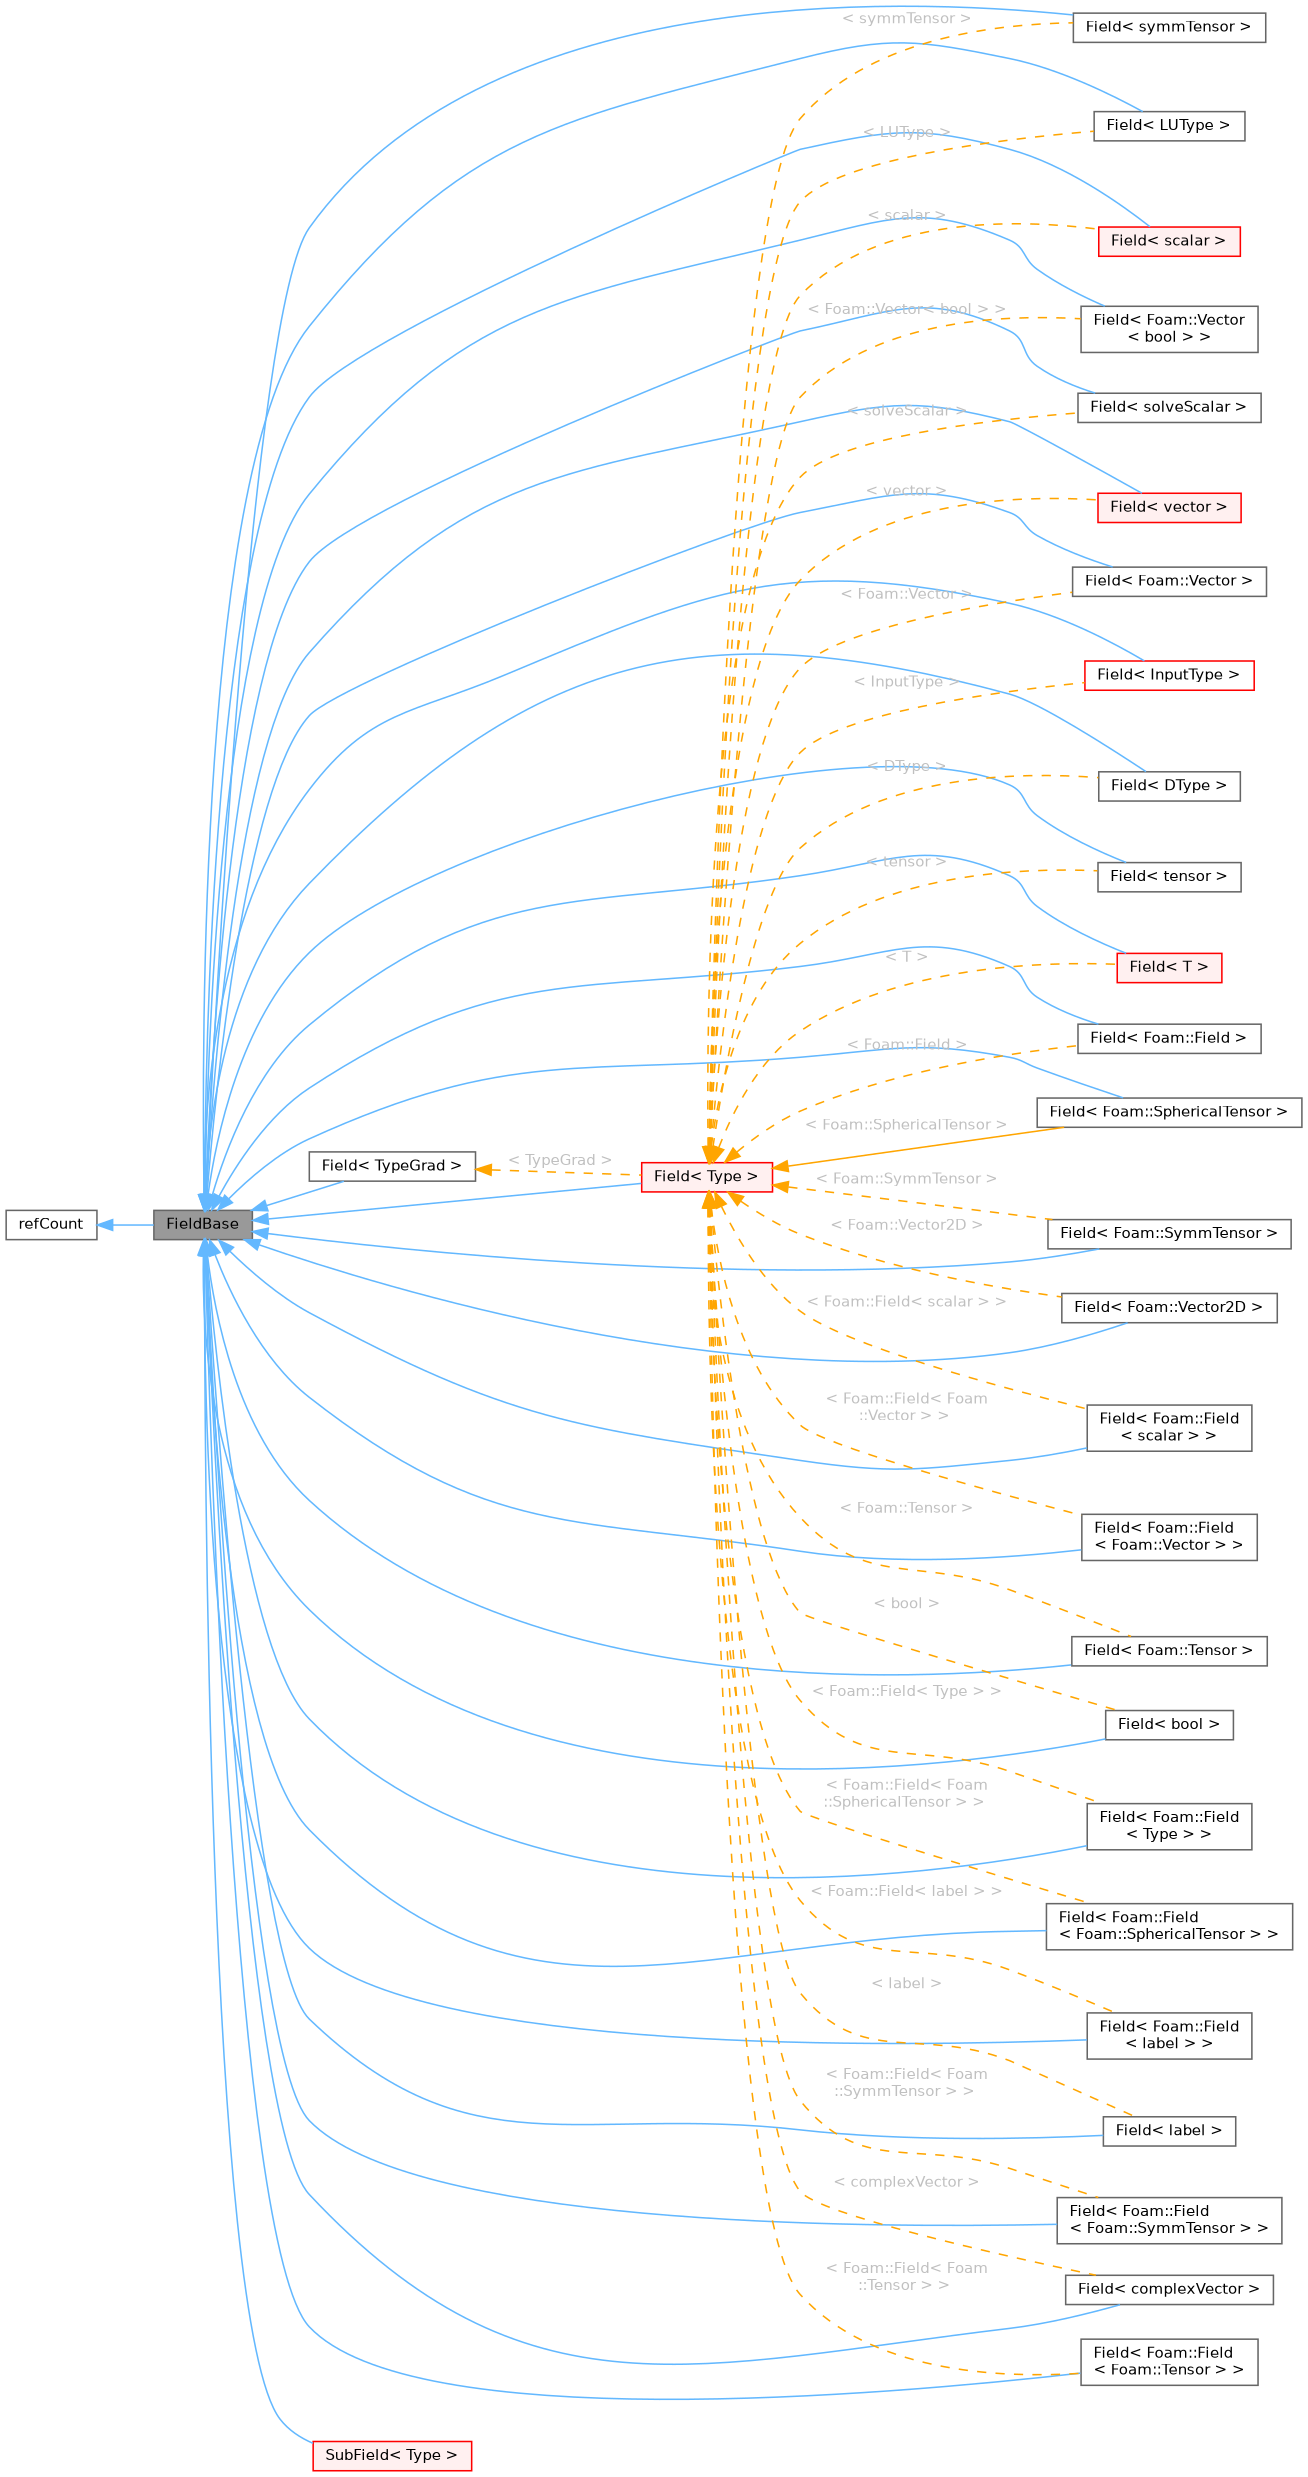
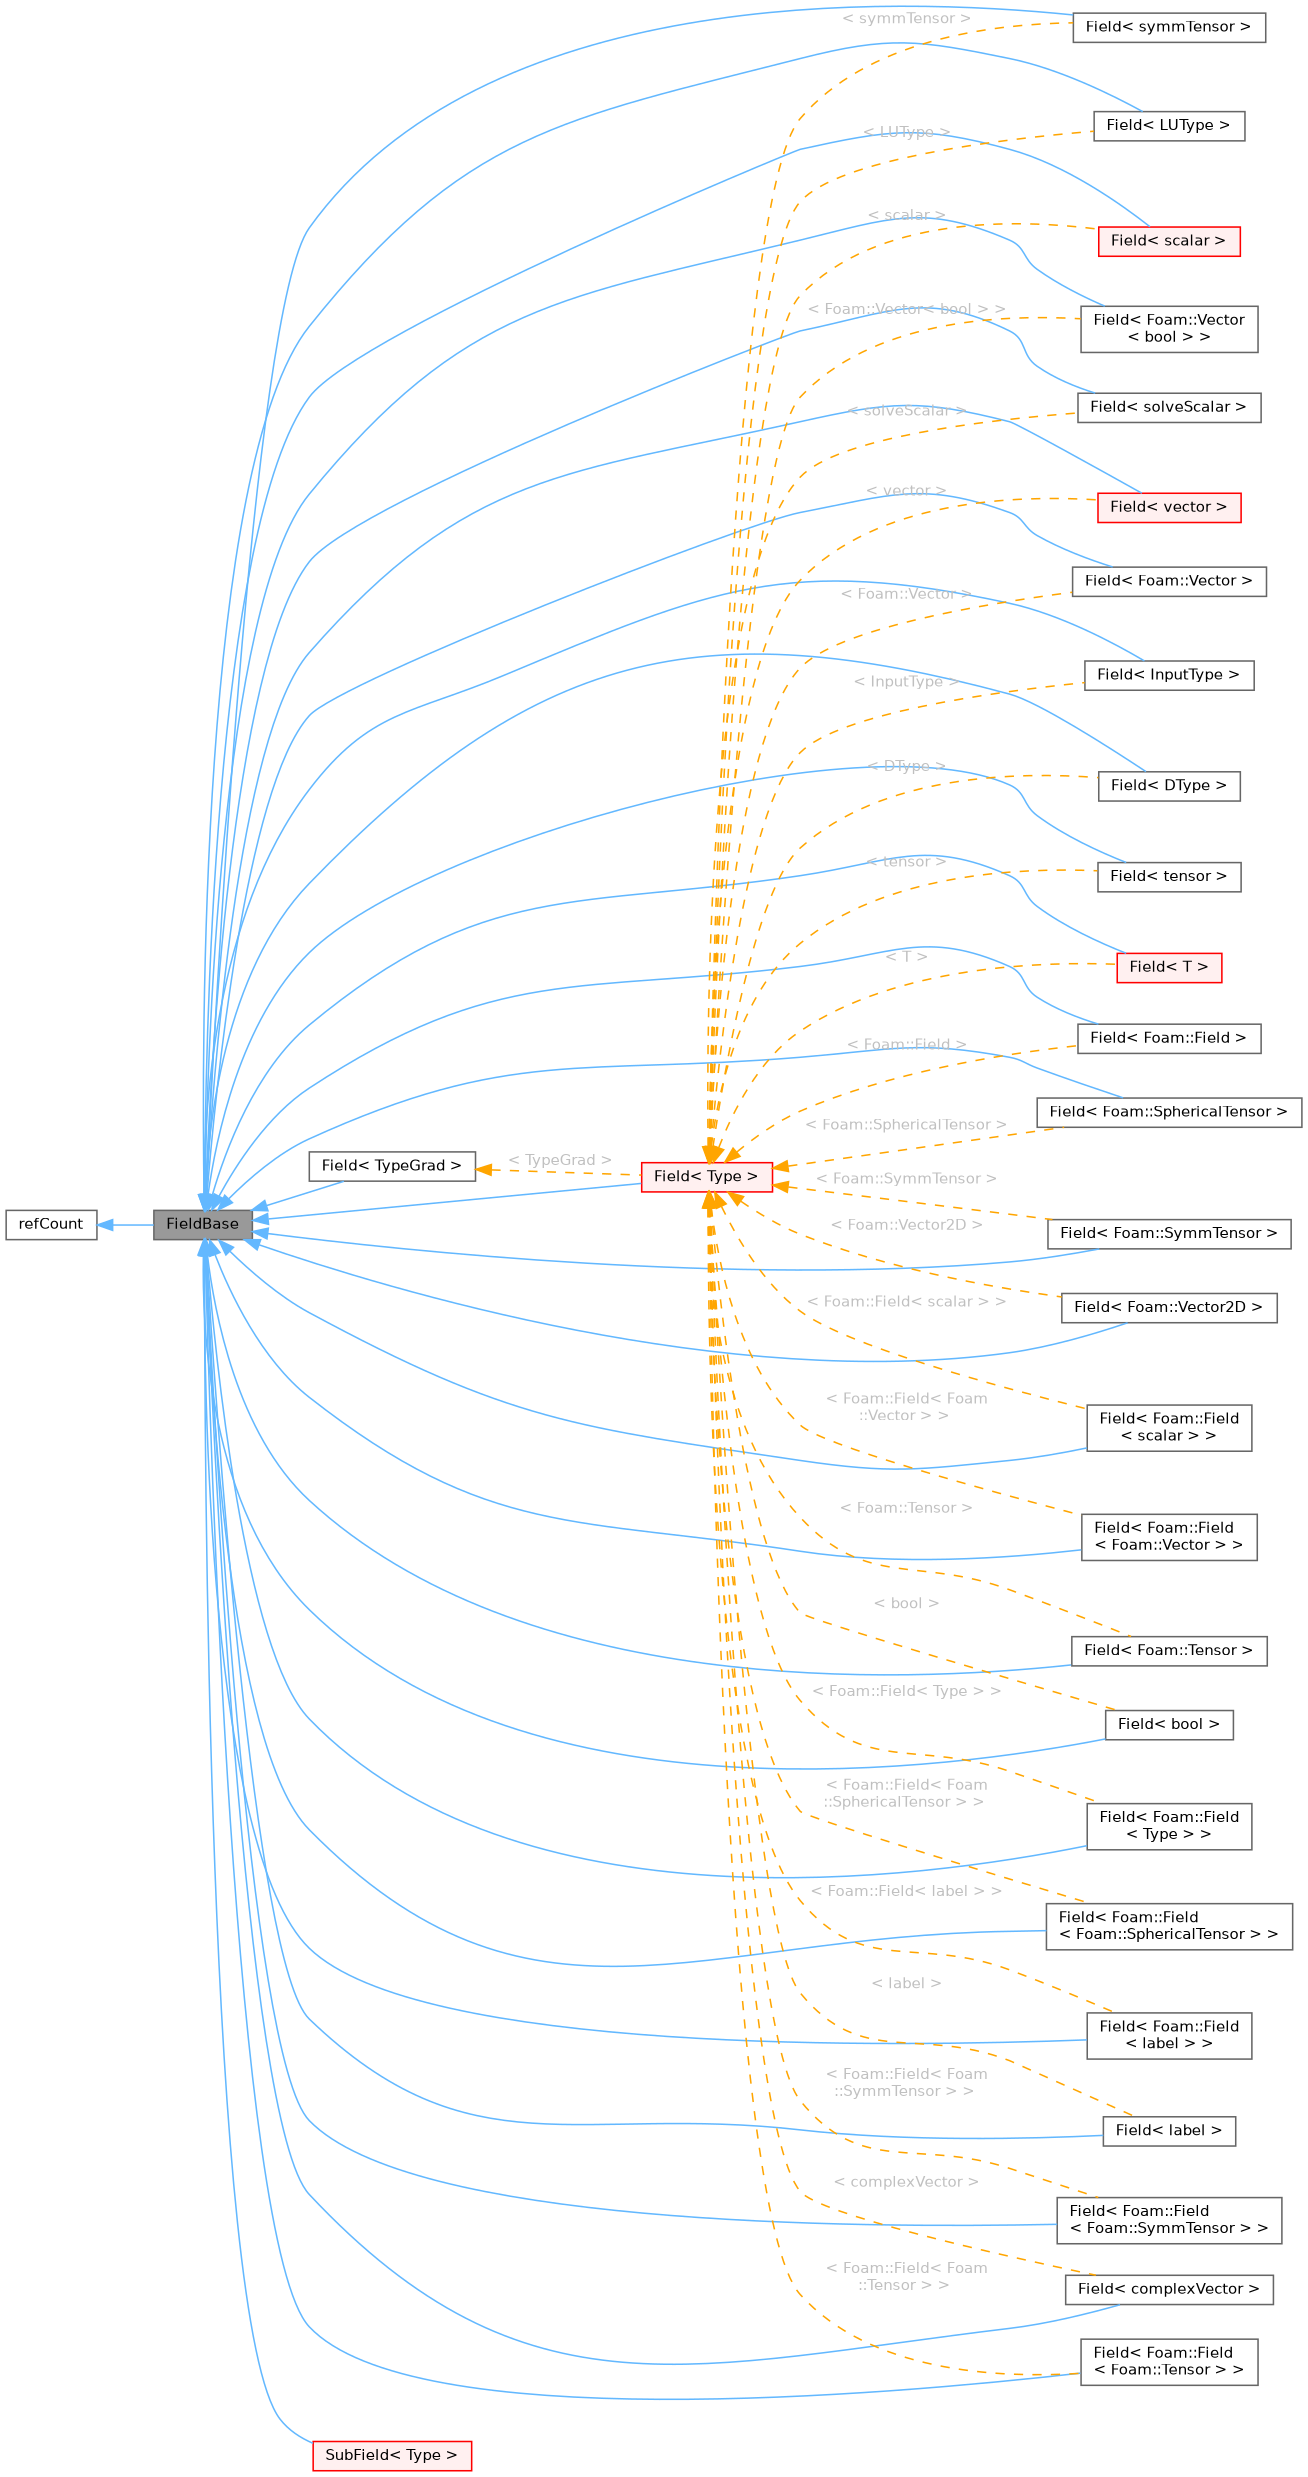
(1170, 676) -> (1170, 676)
(926, 1147) -> (926, 1147)
